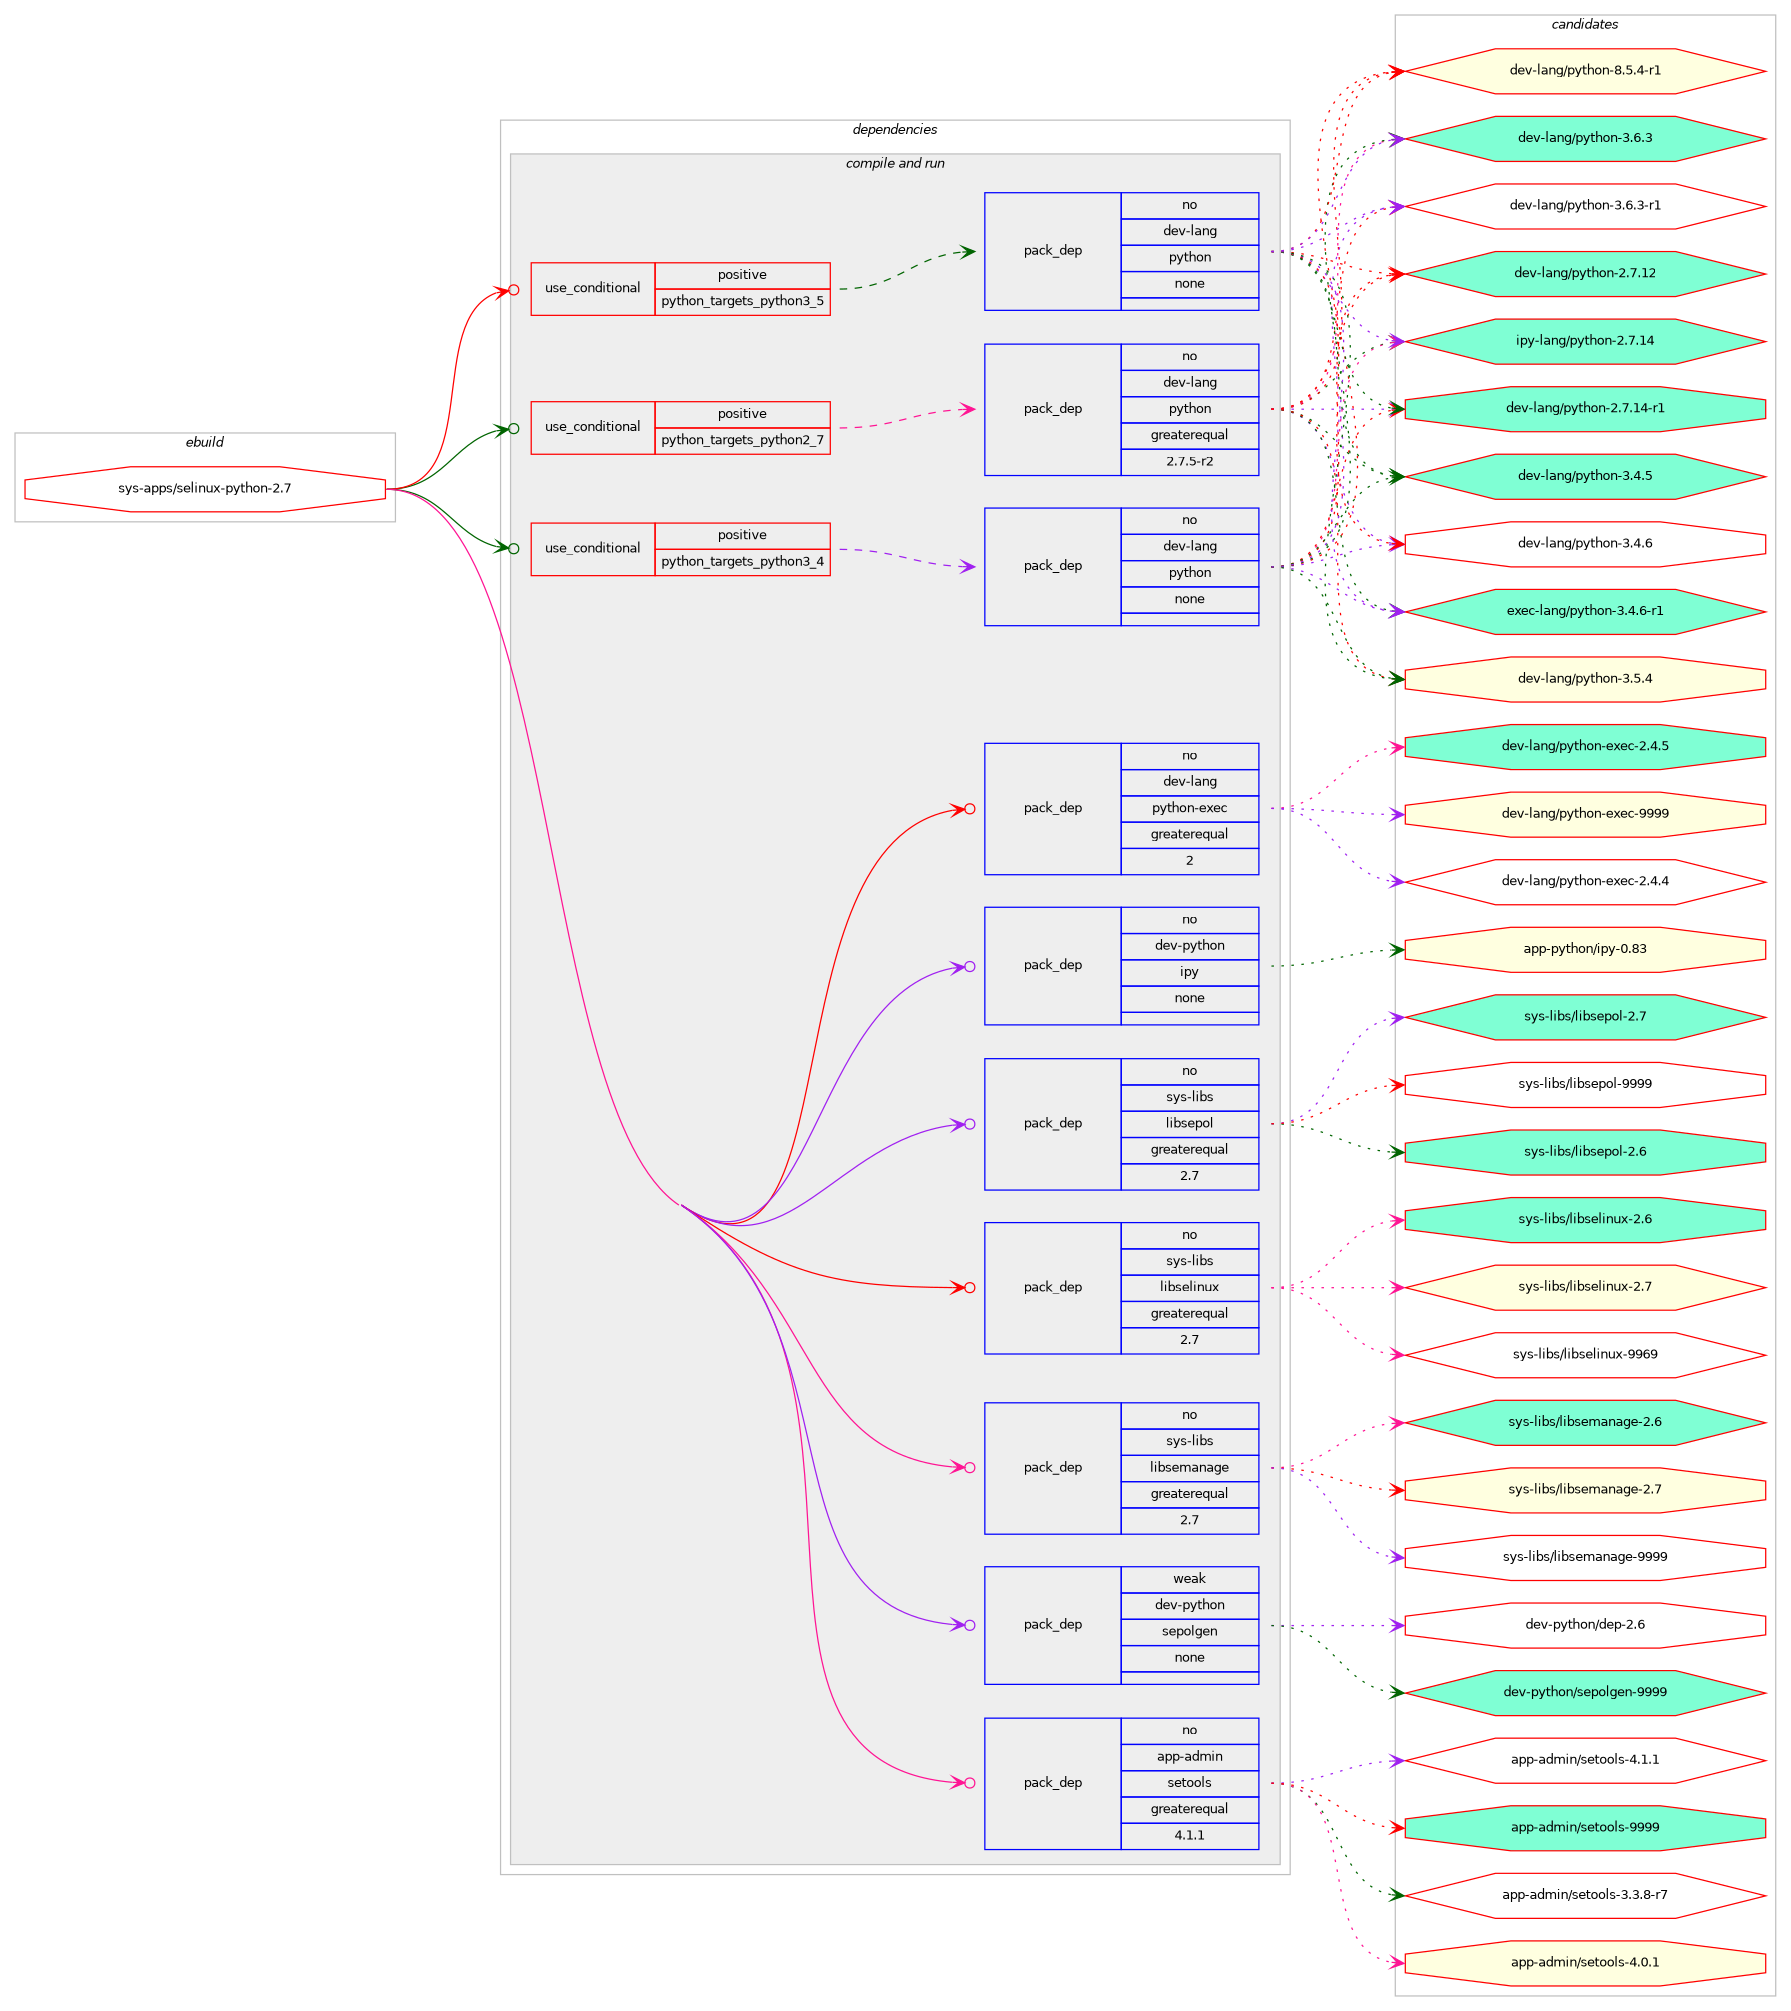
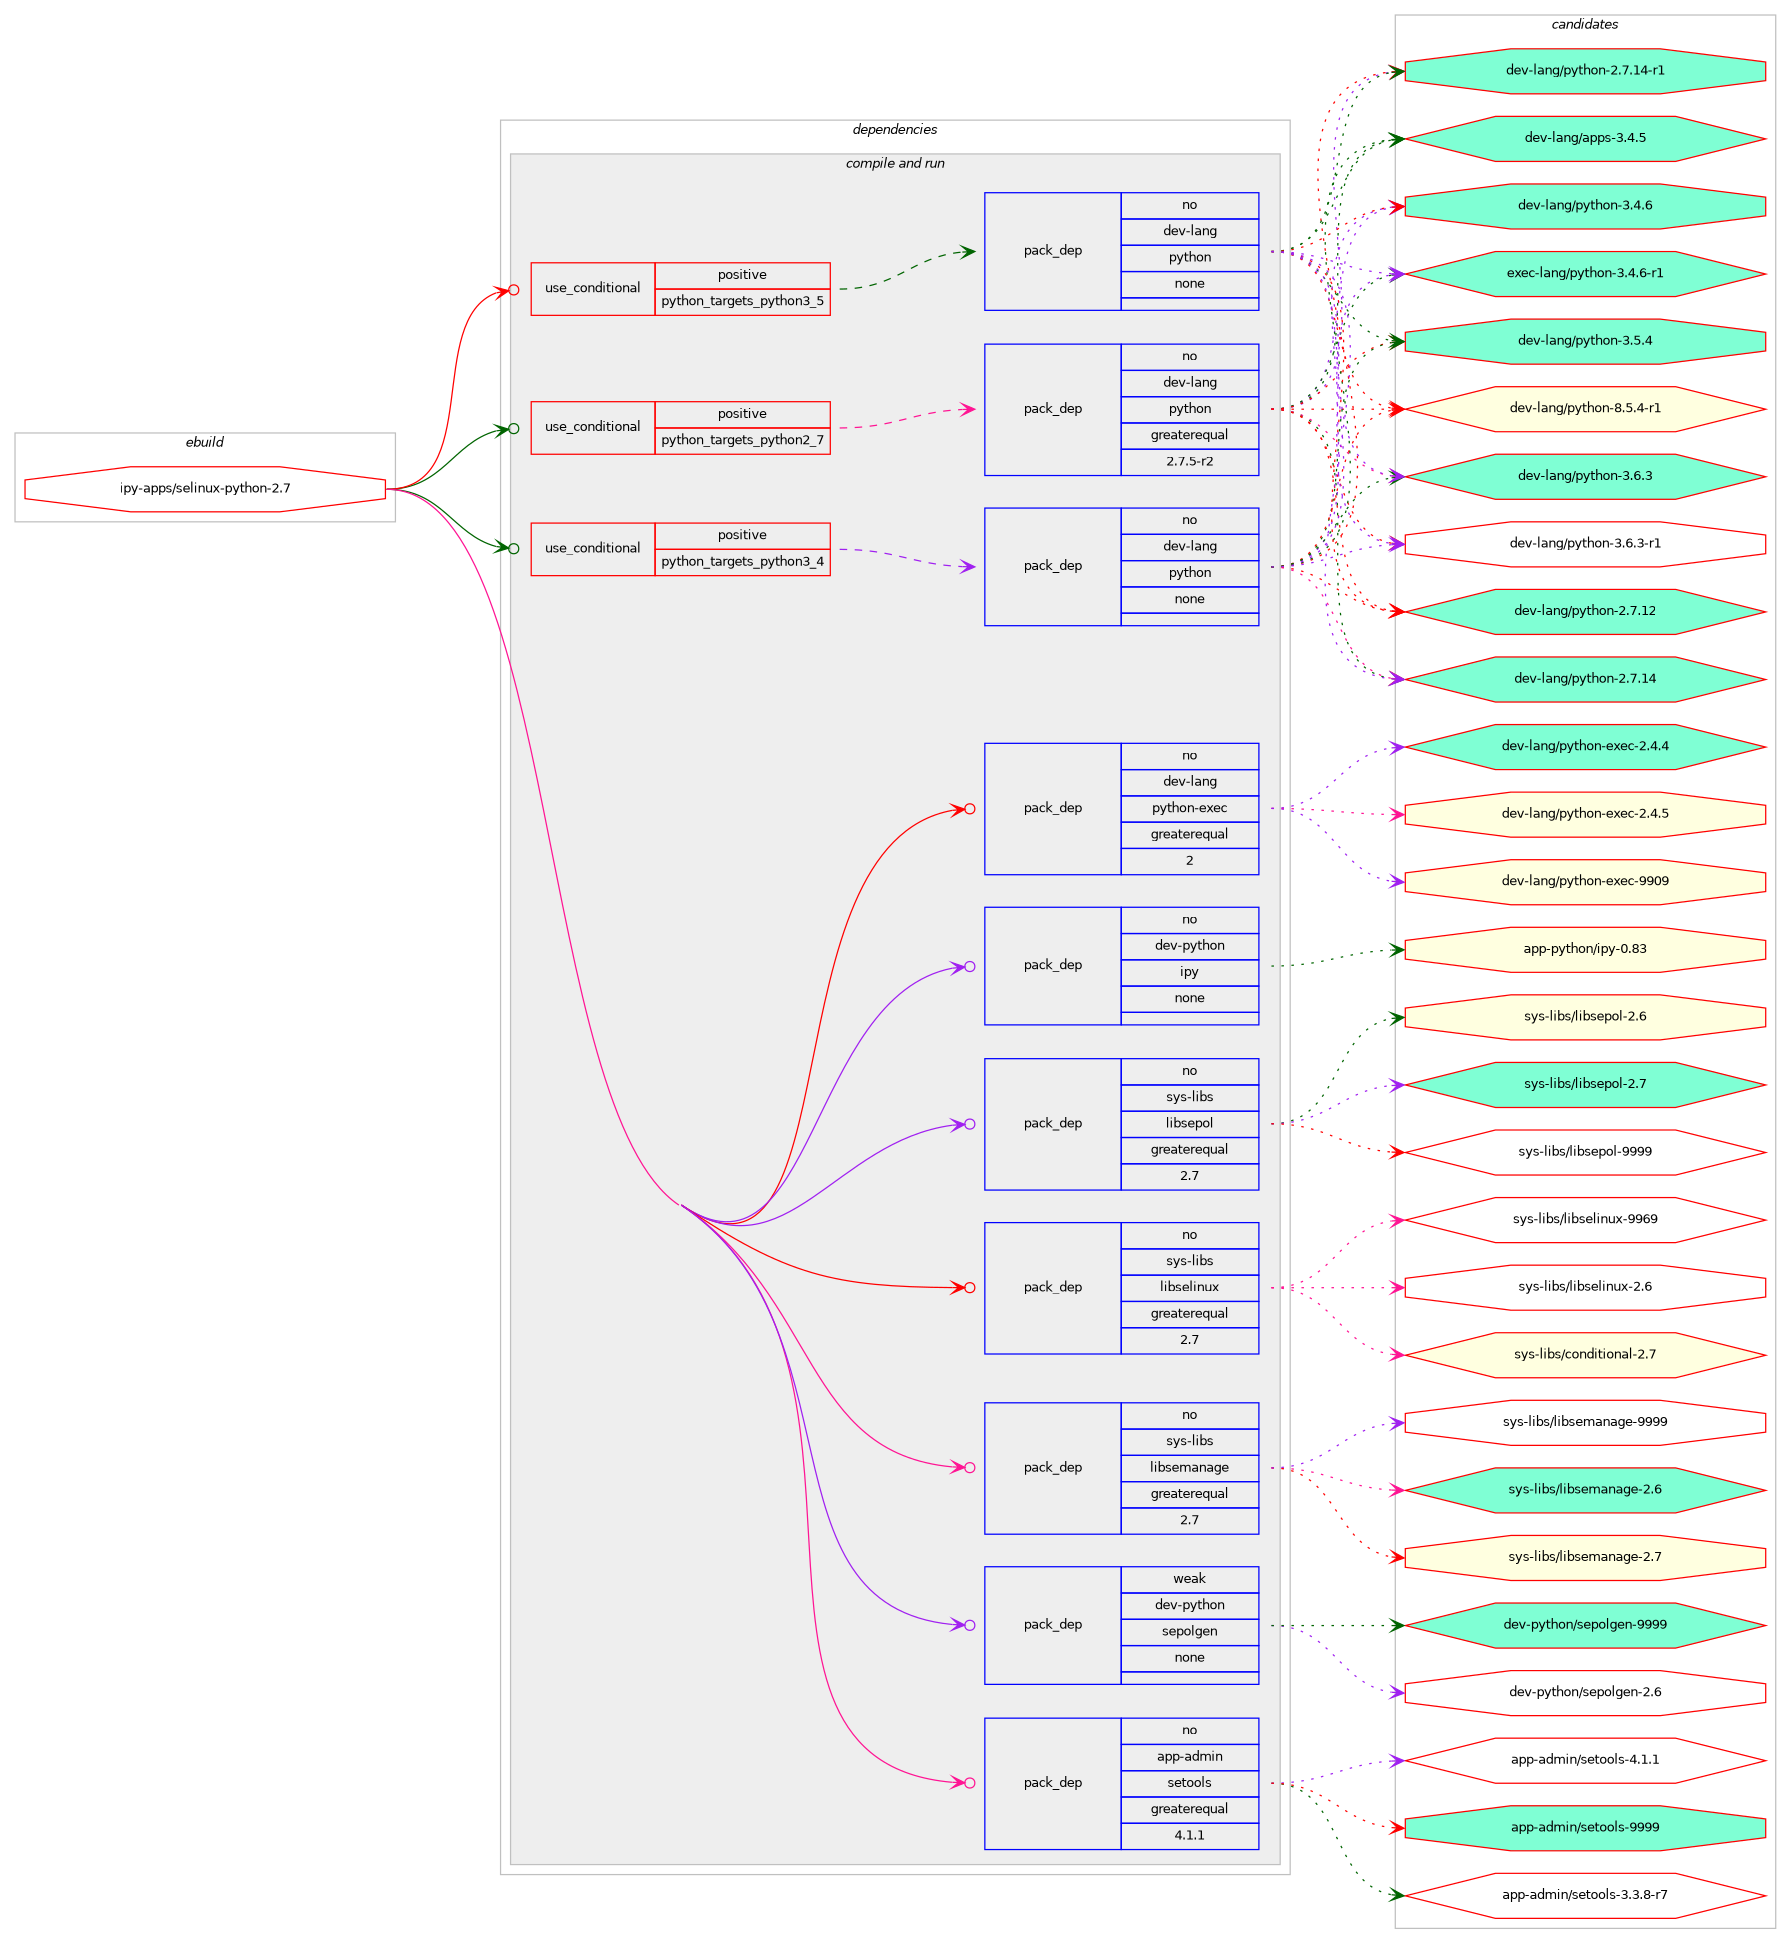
(1586, 206) -> (1586, 544)
(1586, 342) -> (1586, 680)
(1586, 477) -> (1586, 139)
(205, 489) -> (205, 489)
(1586, 544) -> (1586, 206)
(1586, 680) -> (1586, 342)
(1586, 747) -> (1586, 815)
(1586, 815) -> (1586, 882)
(1586, 882) -> (1586, 747)
(1586, 1085) -> (1586, 1153)
(1586, 1153) -> (1586, 1017)
(1586, 1220) -> (1586, 1288)
(1586, 1288) -> (1586, 1355)
(1586, 1626) -> (1586, 1693)
(1586, 1963) -> none
